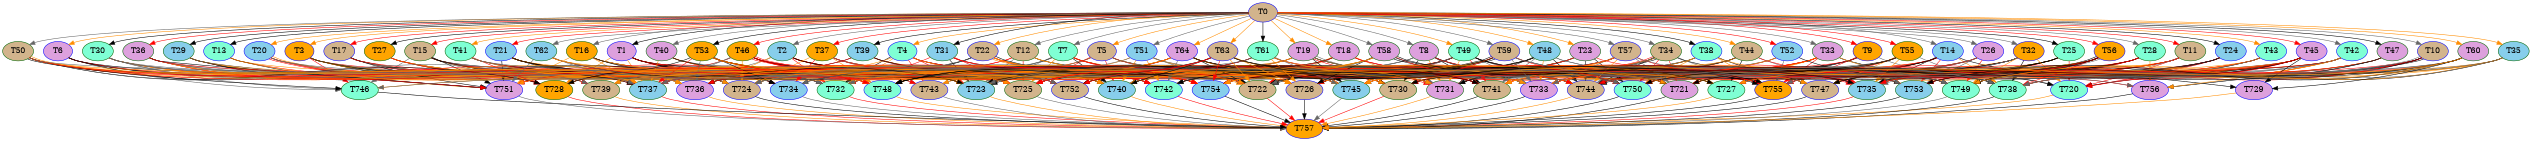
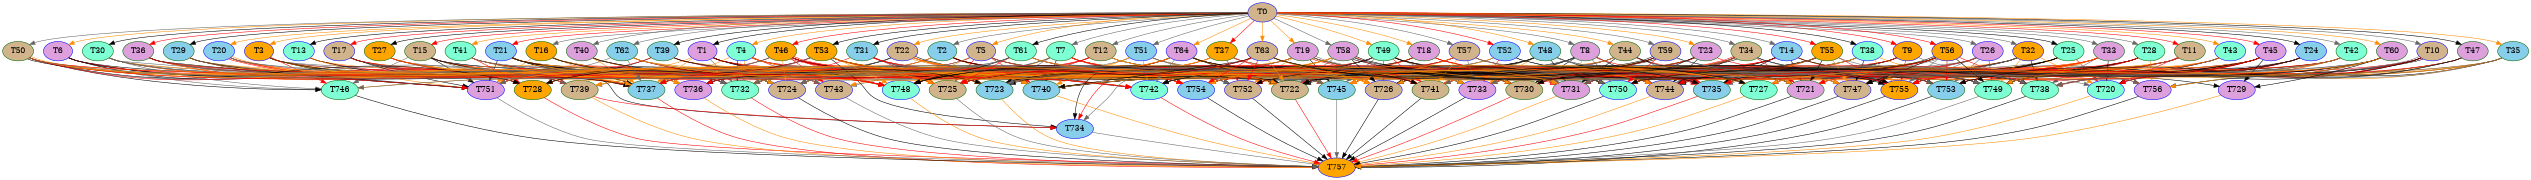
(2352, 51) -> (2351, 51)
(701, 71) -> (822, 119)
(875, 71) -> none
